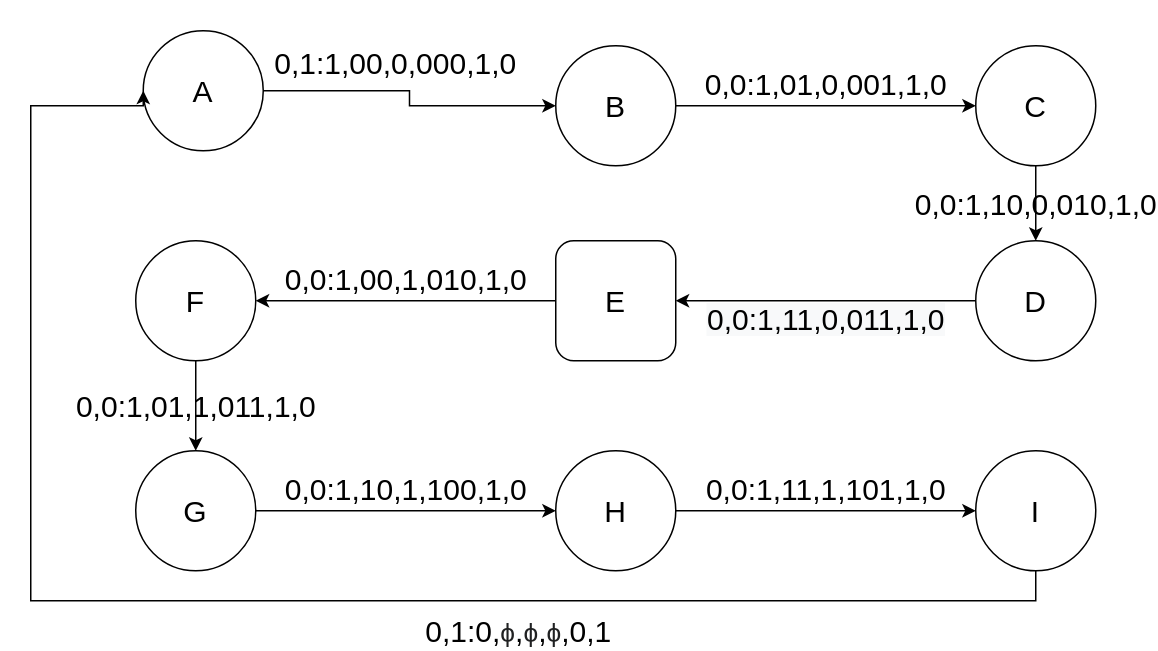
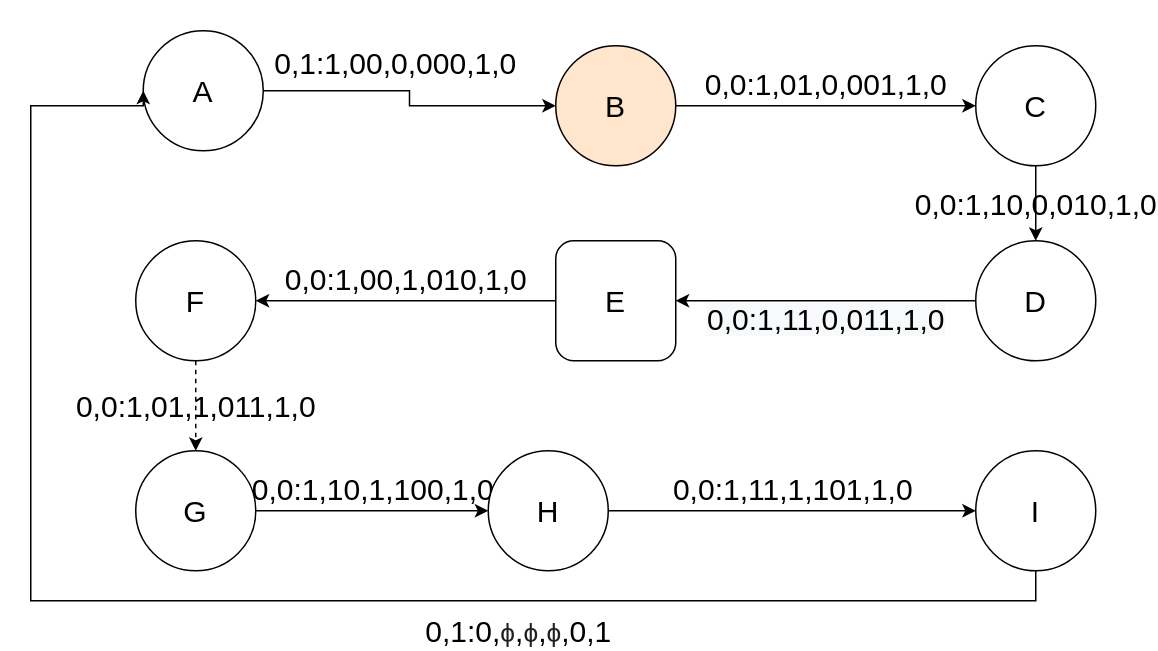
(616, 106) -> (616, 106)
(196, 402) -> (196, 402)
(616, 511) -> (548, 511)
